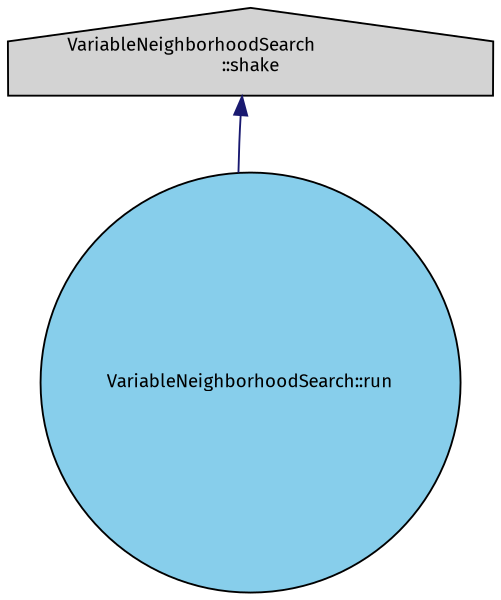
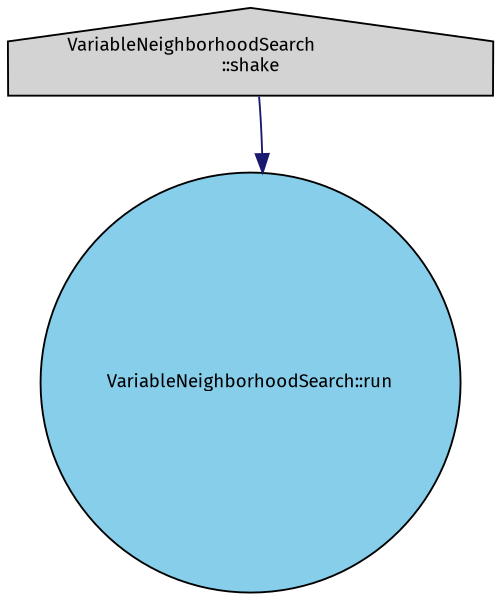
(239, 144) -> (261, 125)
